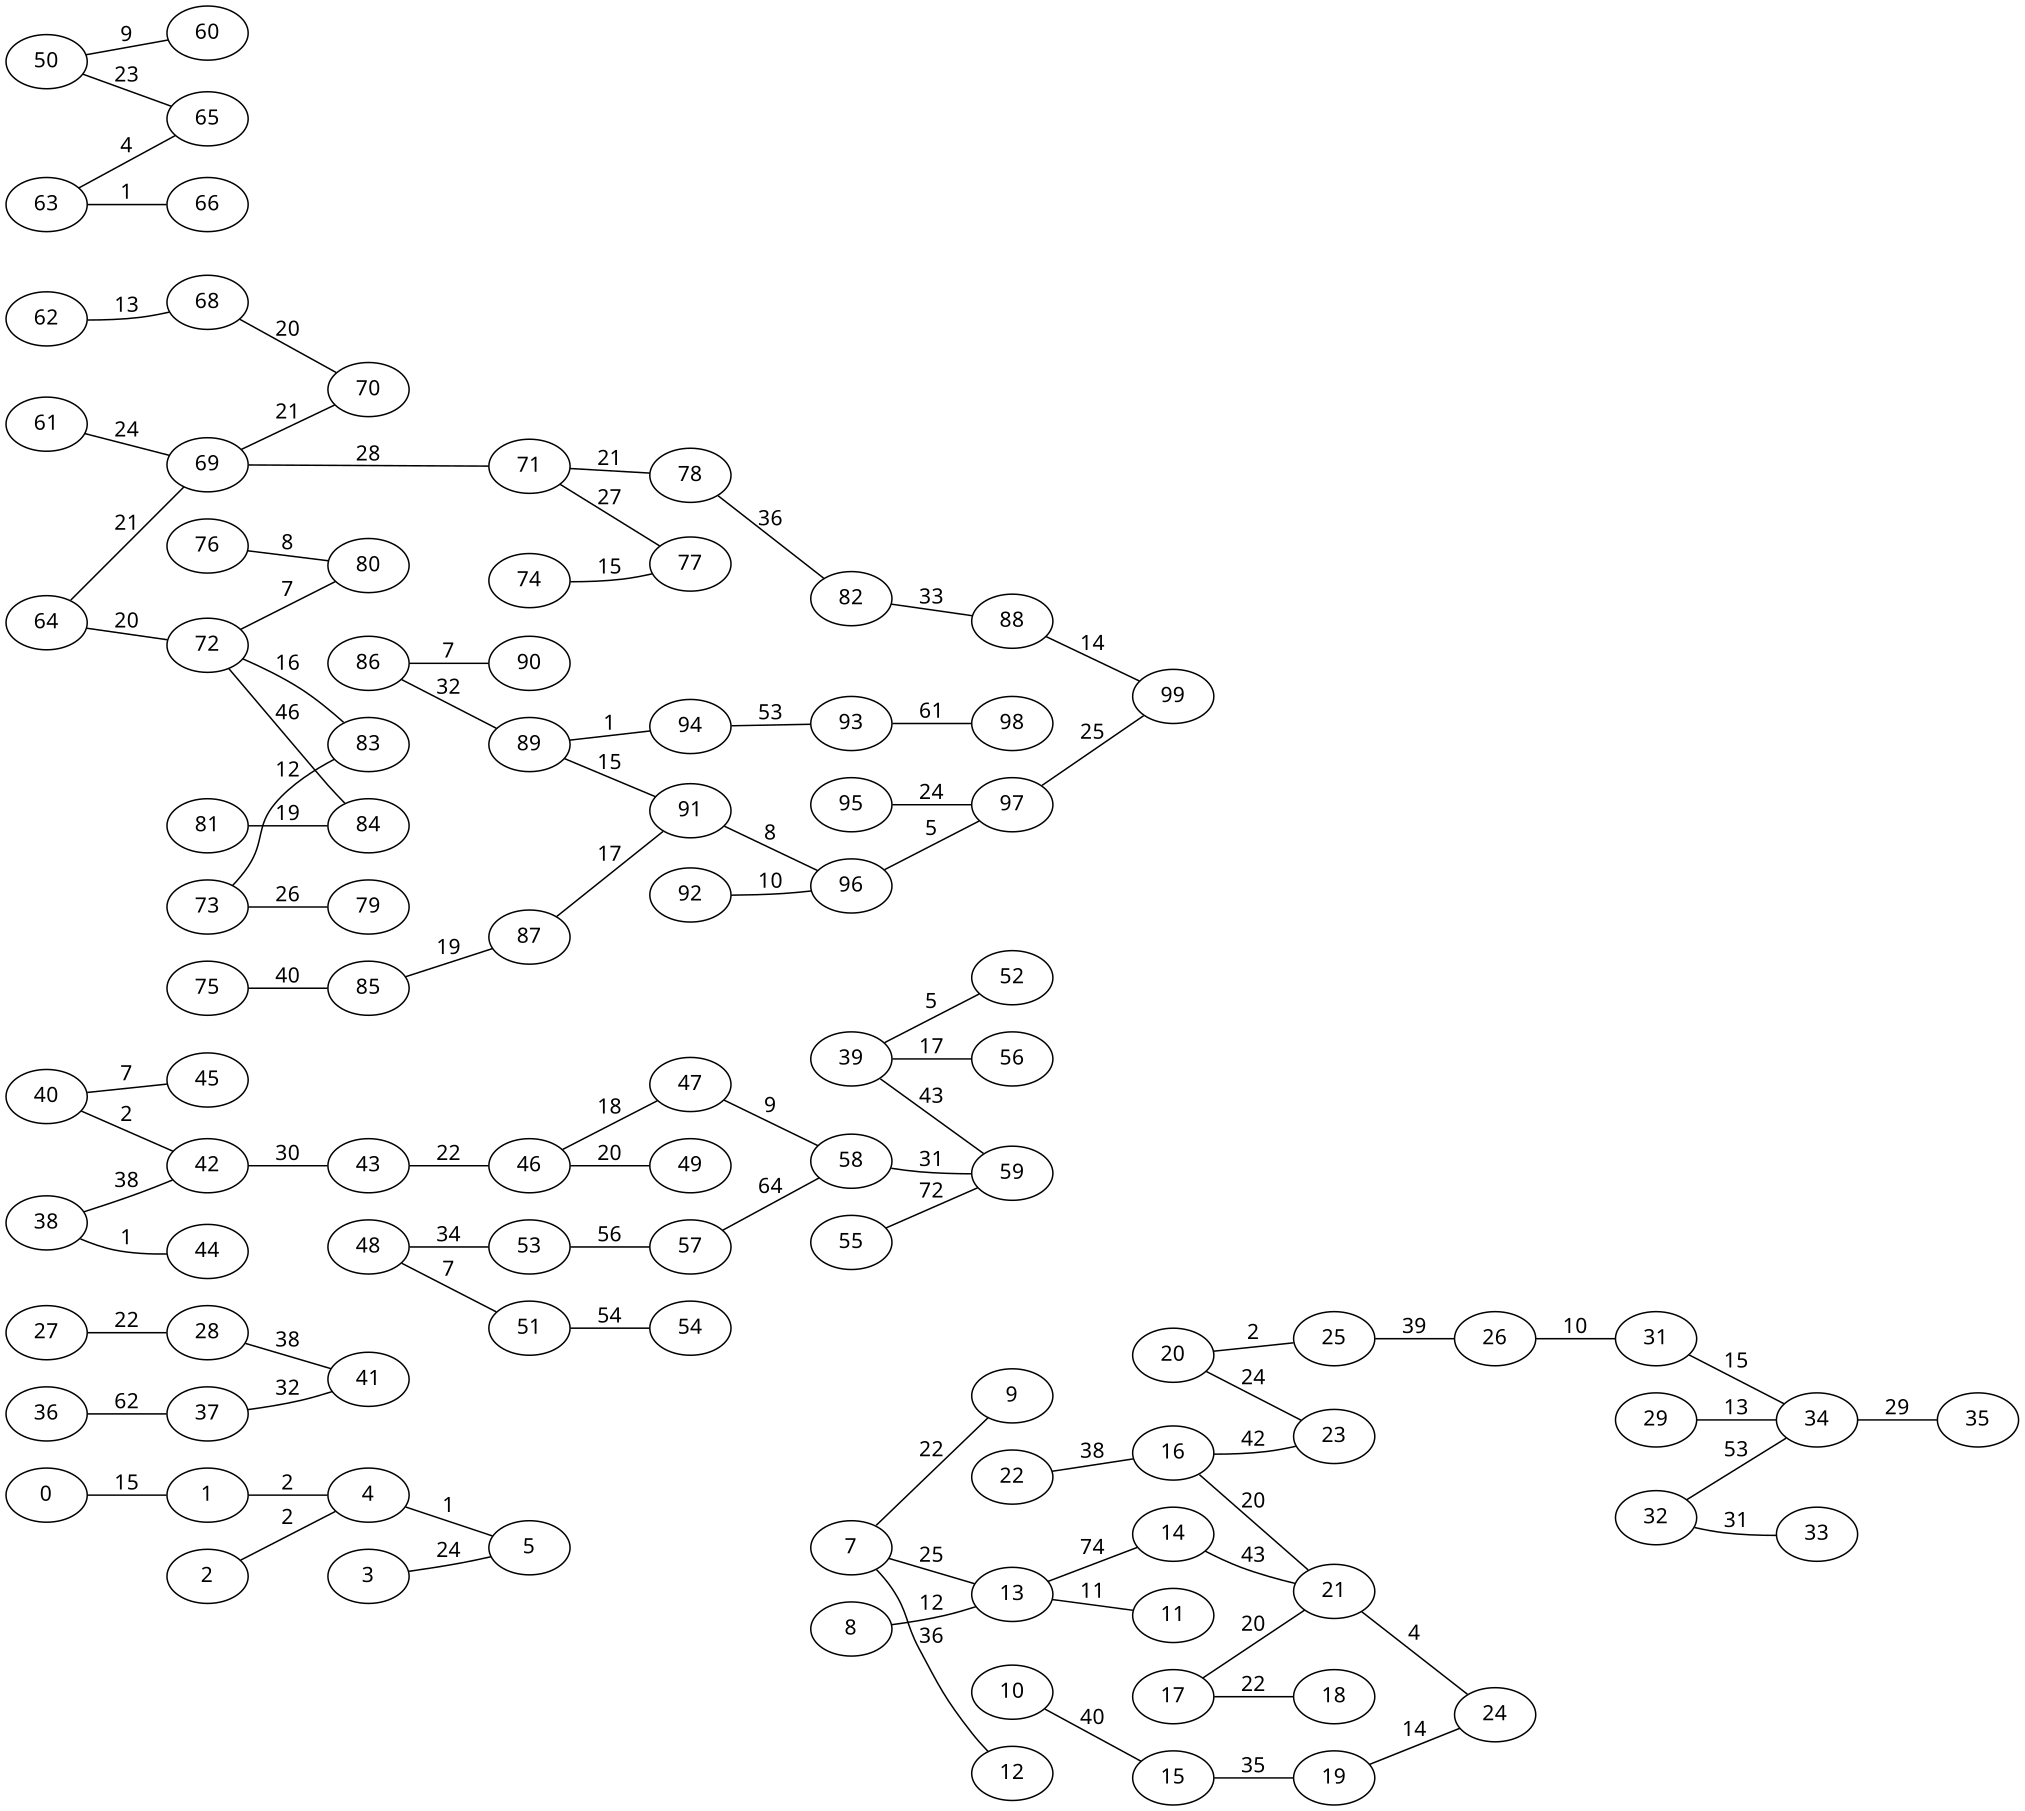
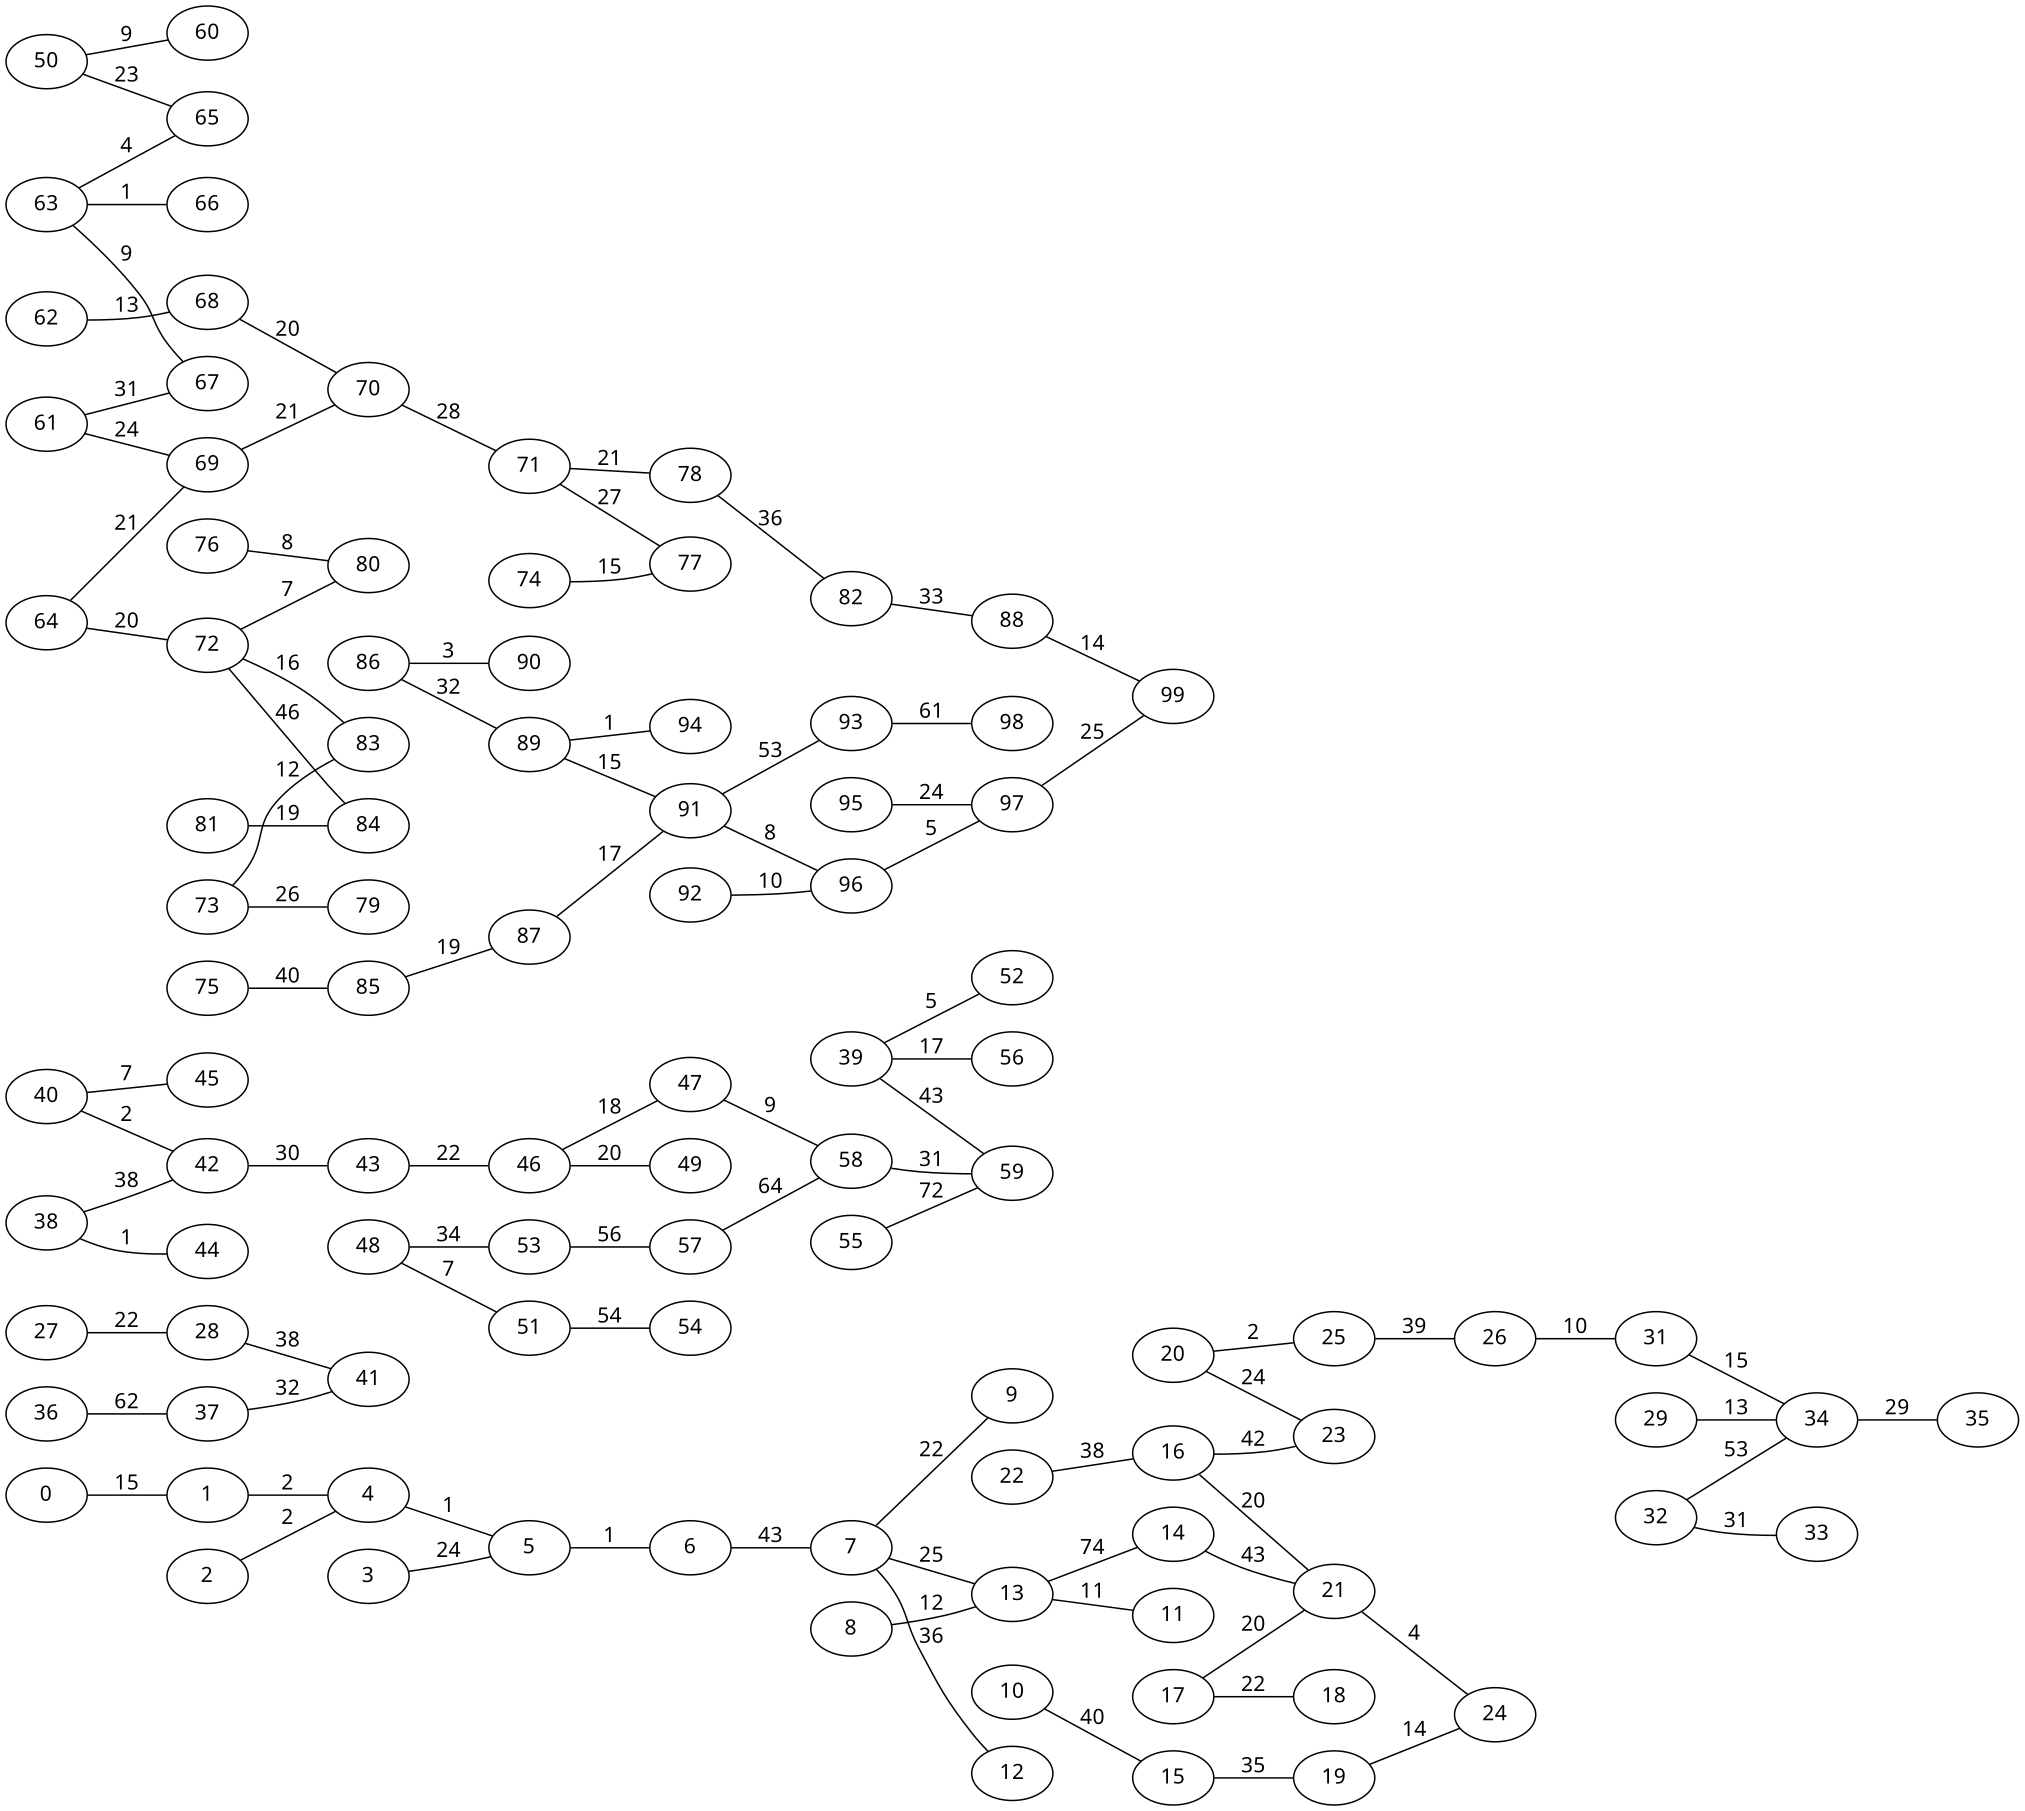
none -> (208, 384)
(369, 466) -> (449, 428)
(449, 652) -> (449, 652)
(771, 725) -> (771, 767)
none -> (690, 1548)
